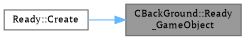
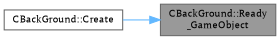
(46, 20) -> (63, 20)
